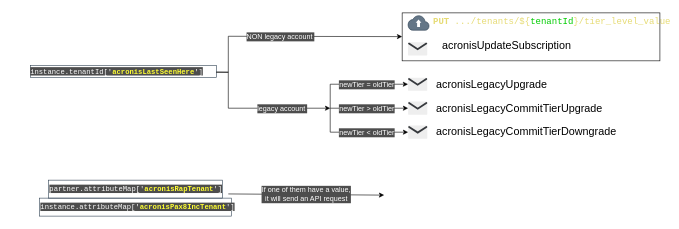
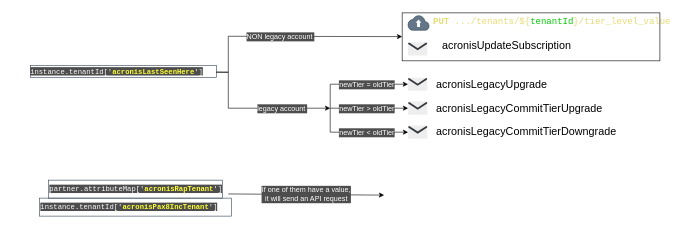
(126, 207) -> (118, 207)
